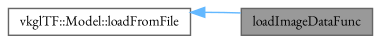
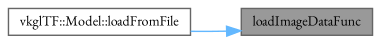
(223, 13) -> (209, 31)
